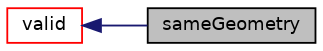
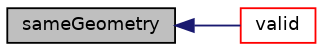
(124, 26) -> (217, 26)
